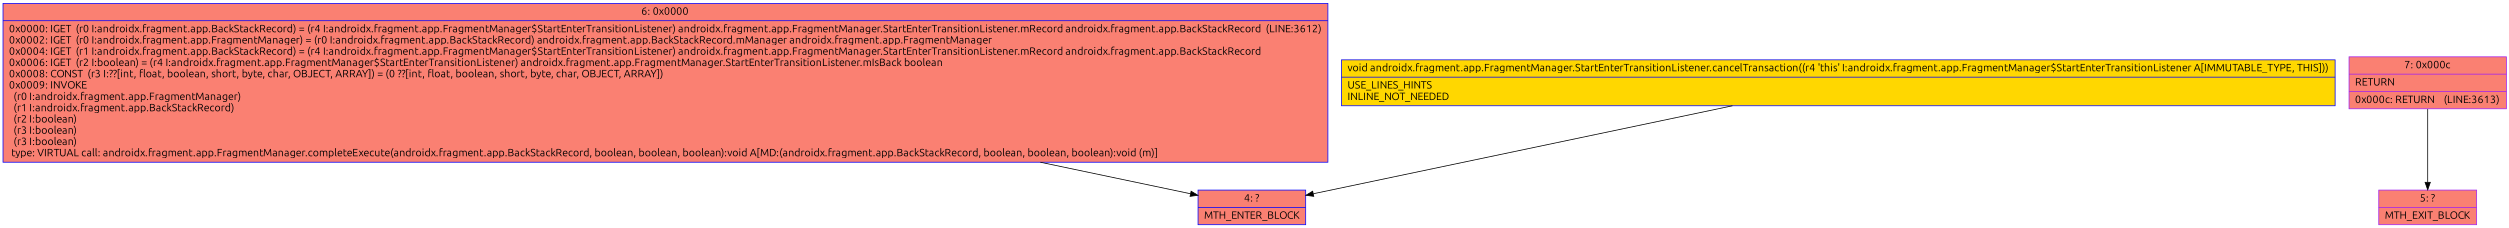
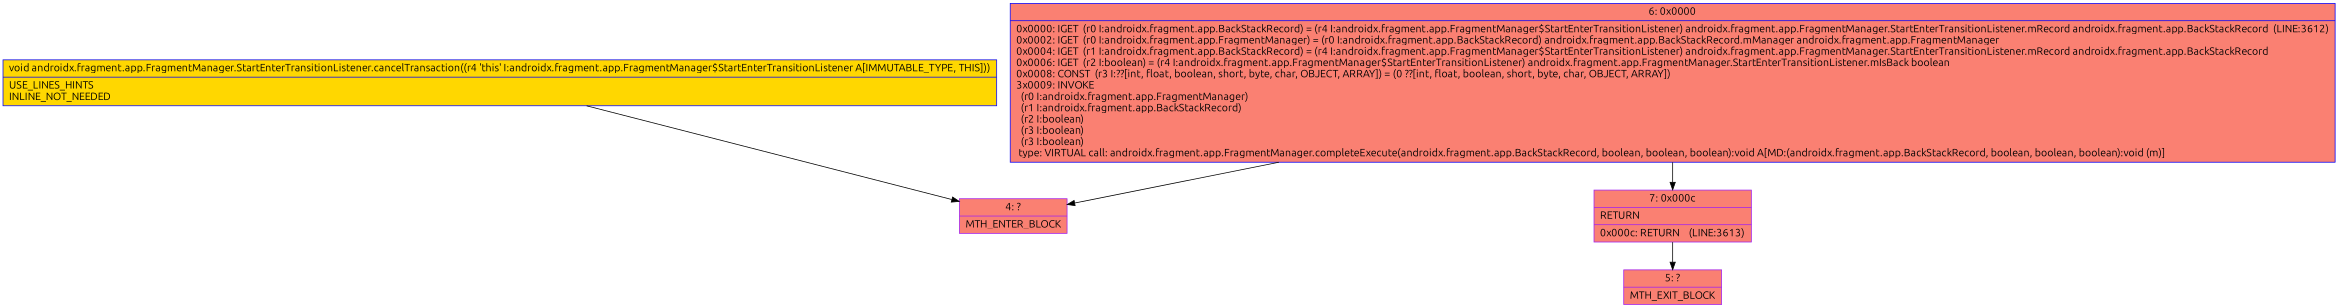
(50, 85) -> (1058, 85)
none -> (1673, 172)
(1252, 207) -> (1013, 216)
